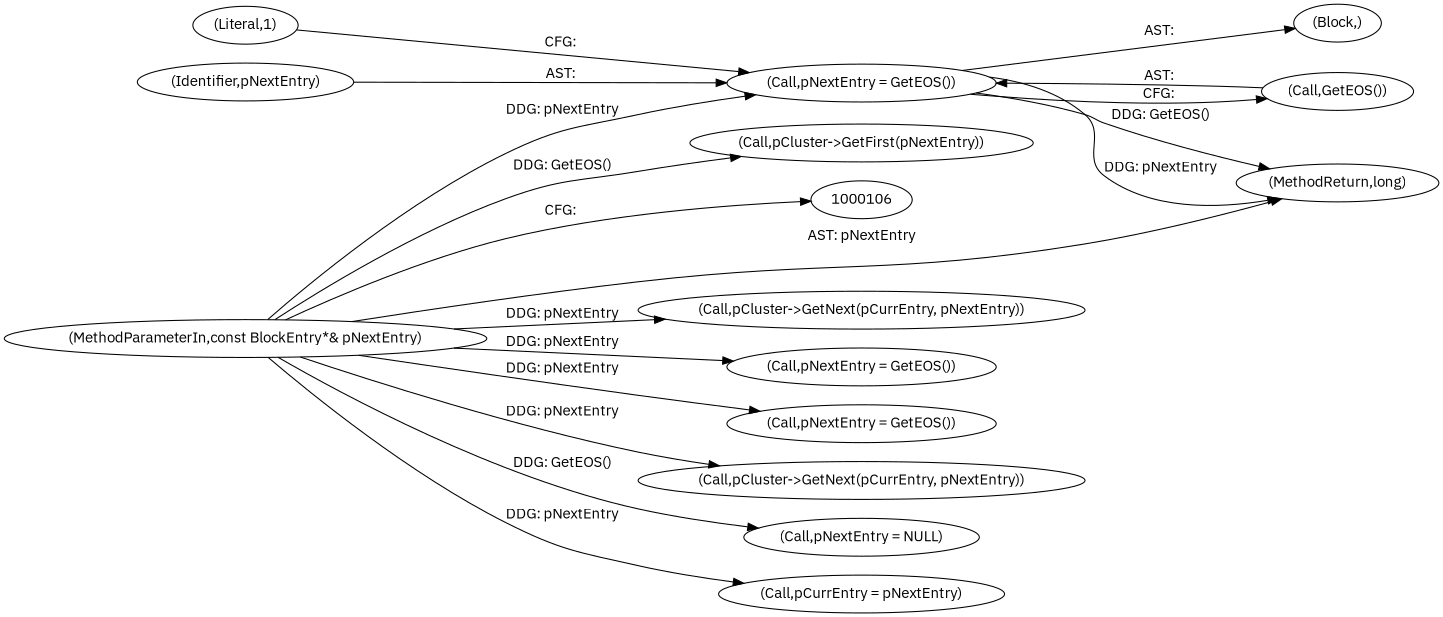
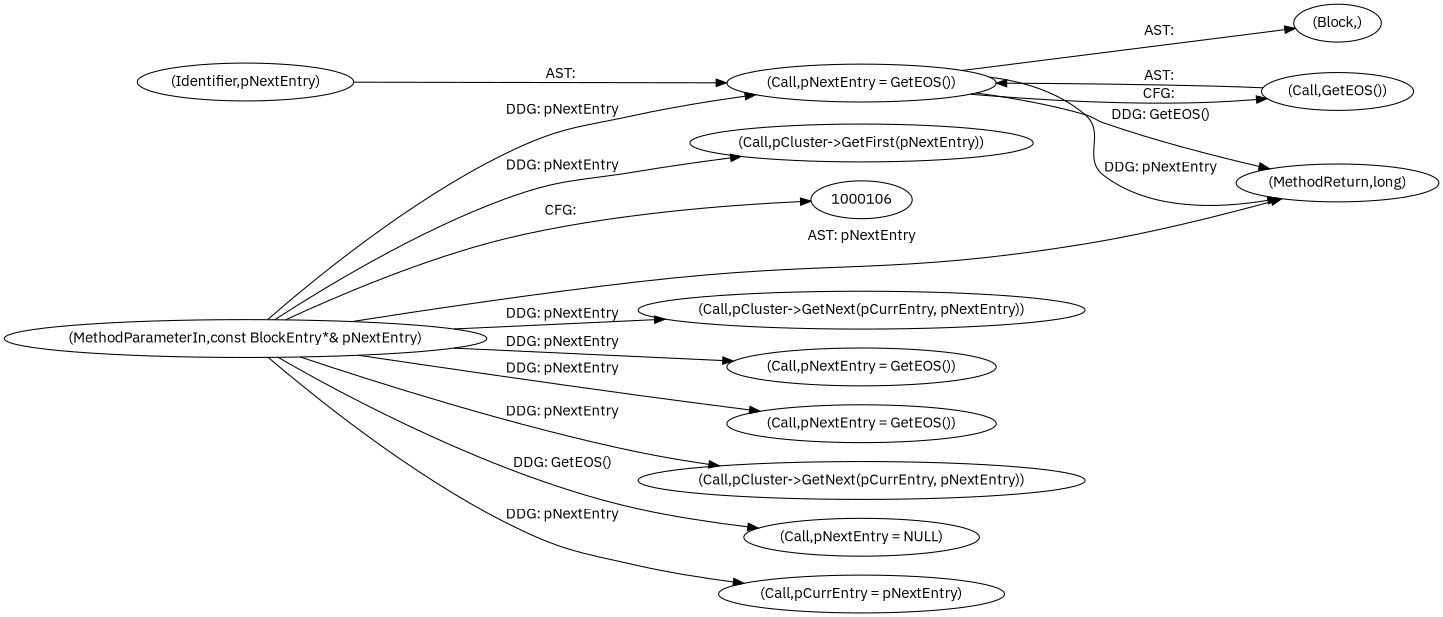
(245, 25) -> none
(562, 166) -> (562, 166)
